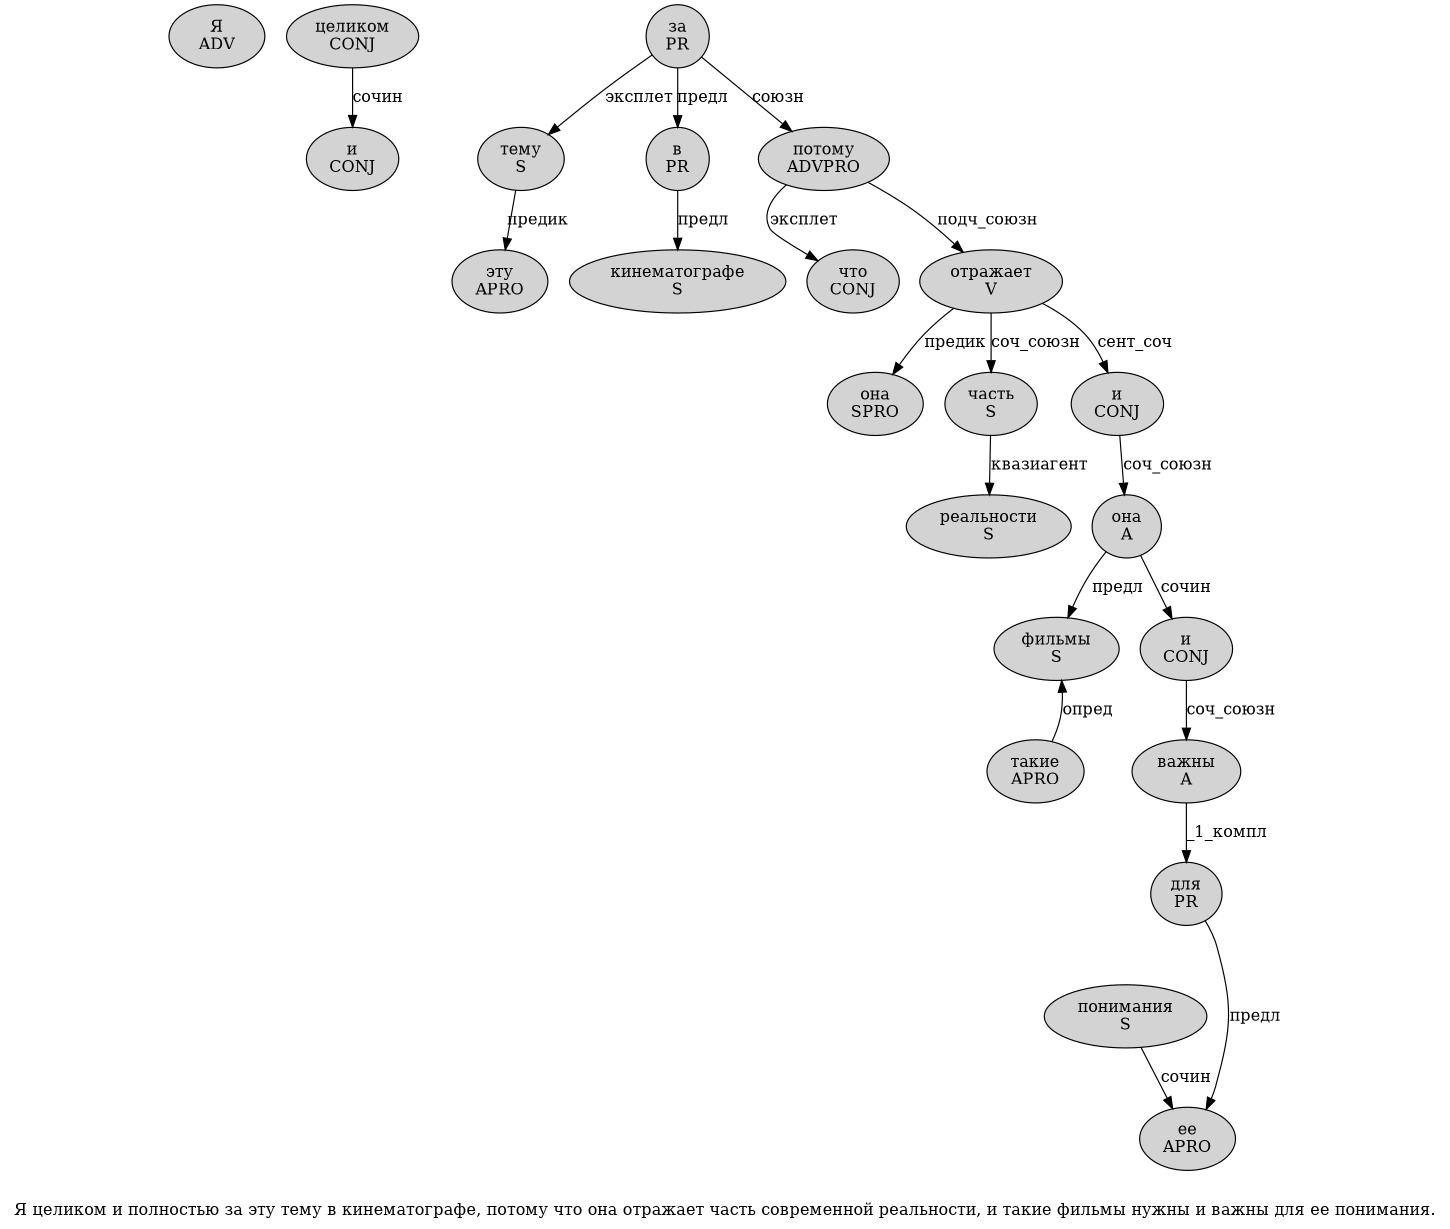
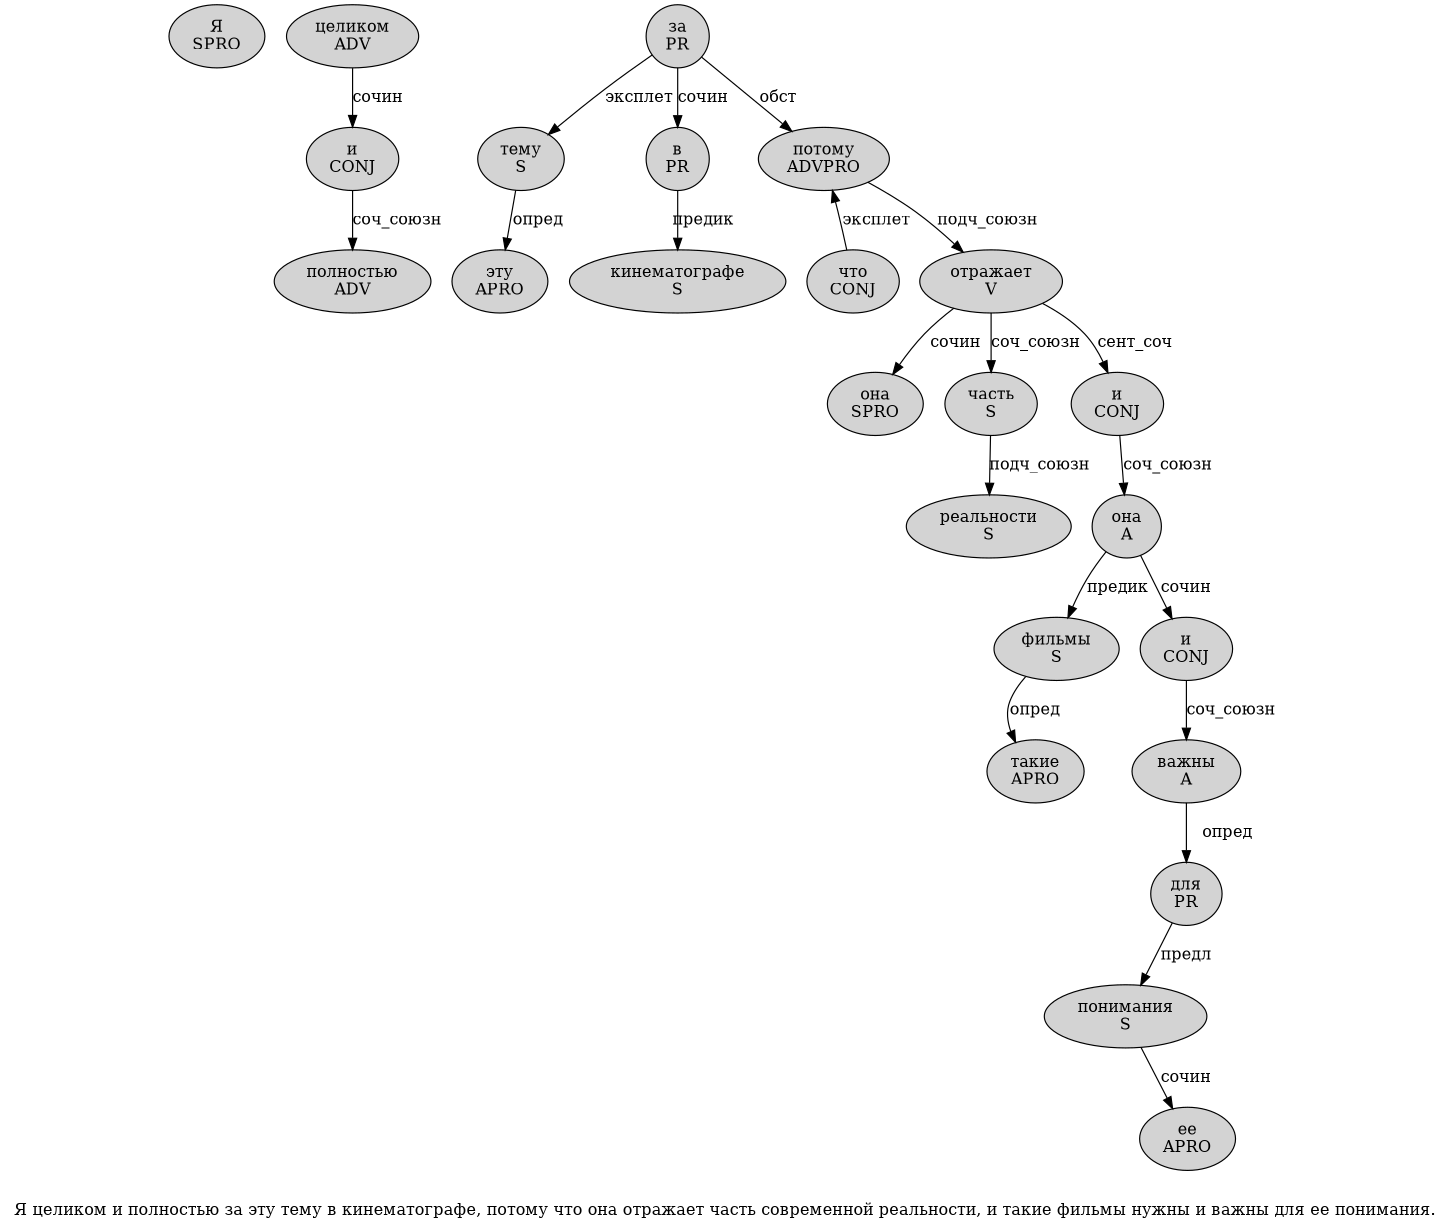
(217, 36) -> (217, 36)
(353, 36) -> (353, 36)
(703, 98) -> (703, 98)
(778, 98) -> (778, 98)
(538, 220) -> (538, 220)
(703, 220) -> (703, 220)
(769, 226) -> (841, 226)
none -> (353, 281)
(955, 343) -> (955, 343)
(1040, 465) -> (1040, 465)
(1118, 588) -> (1118, 588)
(1060, 718) -> (1010, 702)
(1227, 833) -> (1227, 833)
(1228, 1009) -> (1159, 949)
